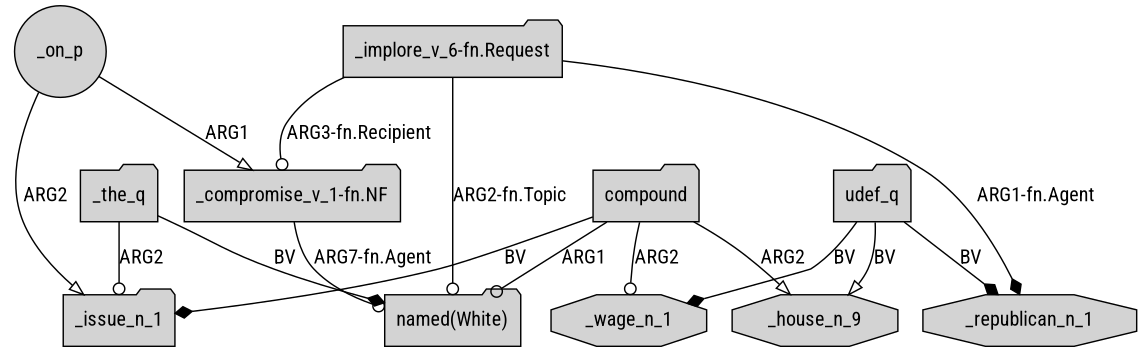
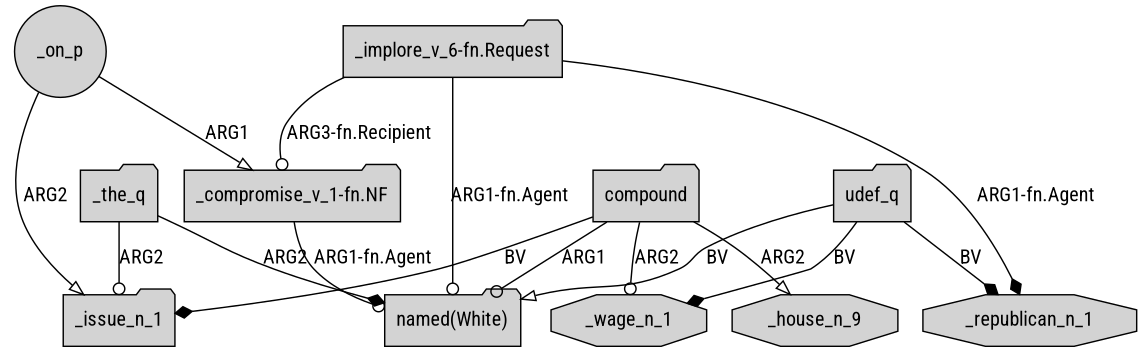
(510, 196) -> (510, 196)
(873, 255) -> (688, 263)
(285, 258) -> (285, 258)
(373, 258) -> (373, 258)
